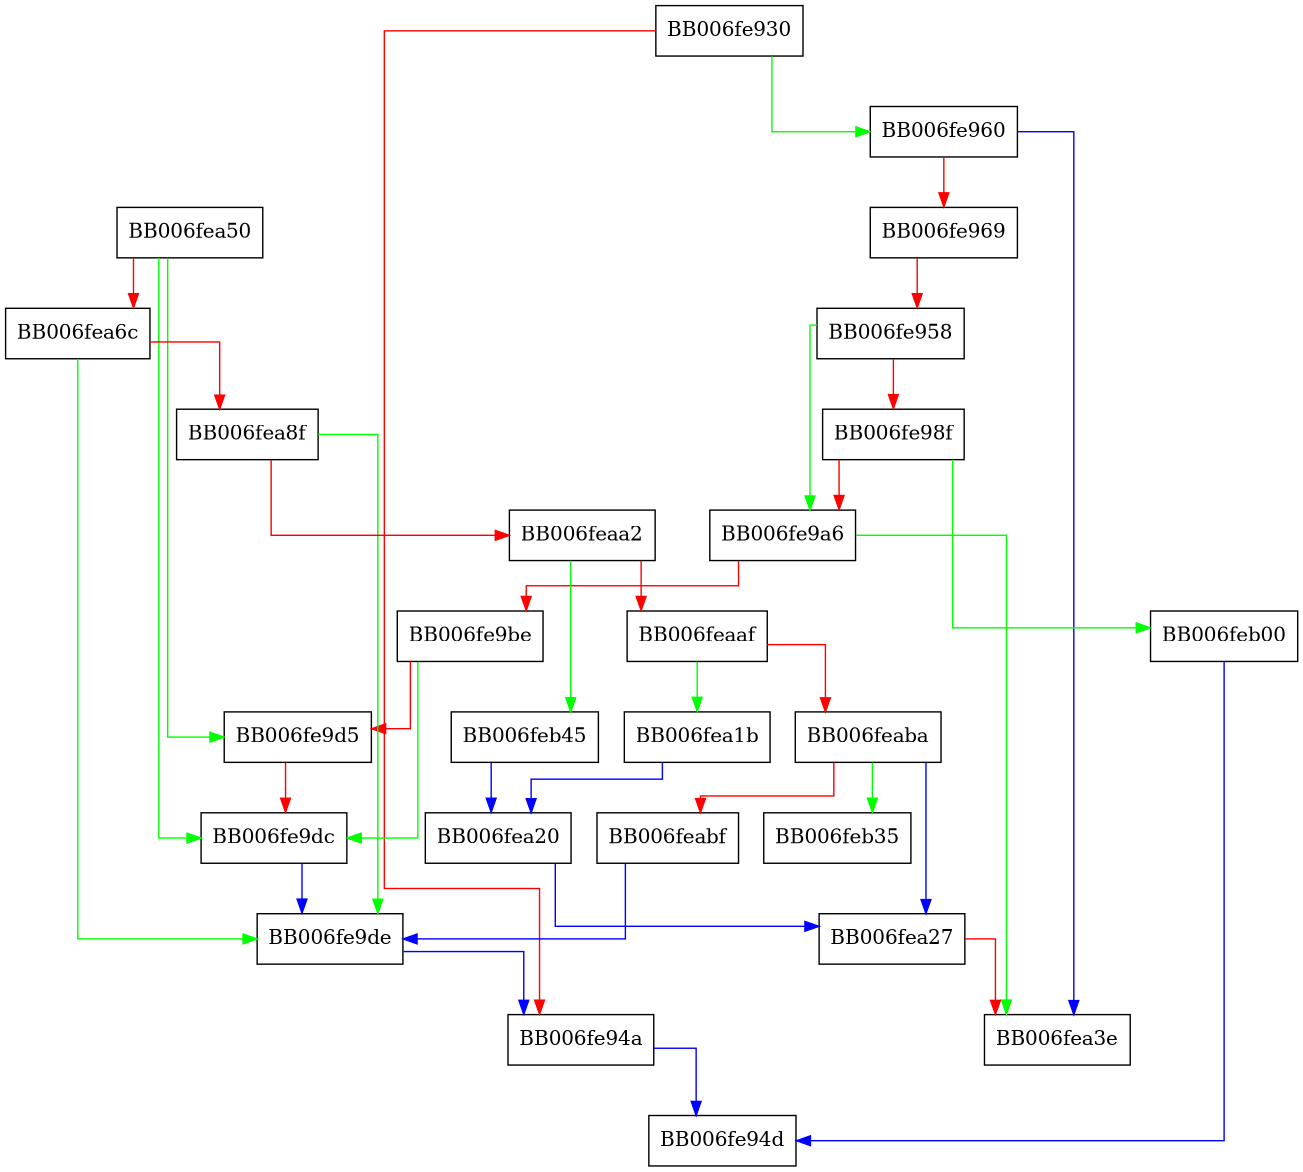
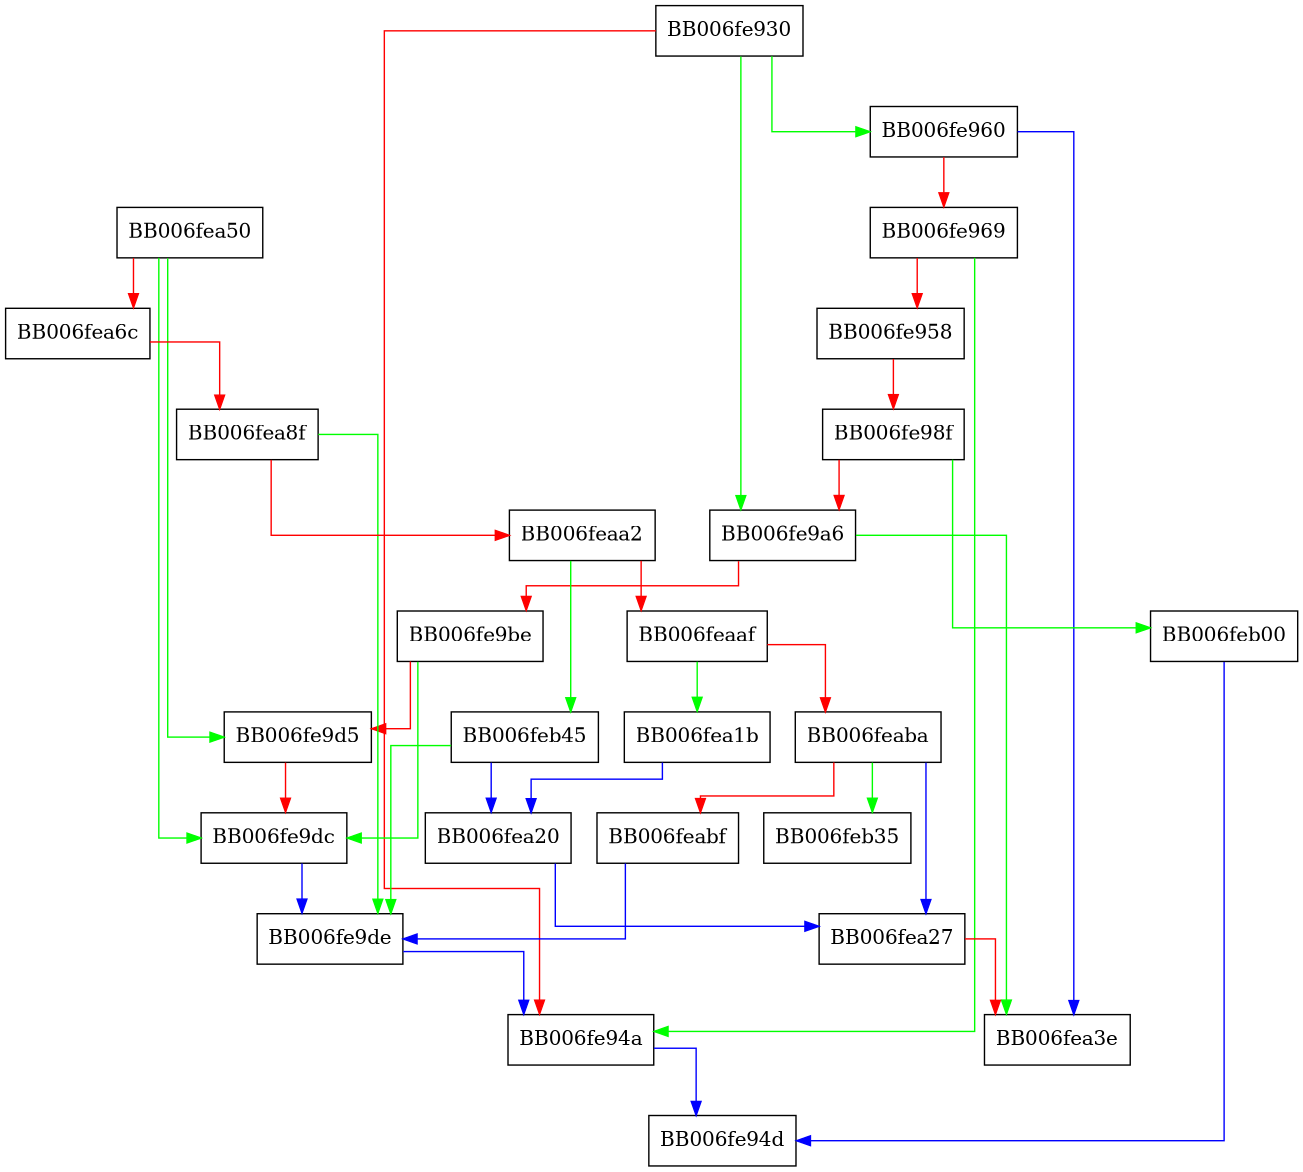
(810, 407) -> (741, 276)
(78, 731) -> (398, 746)
none -> (975, 798)
